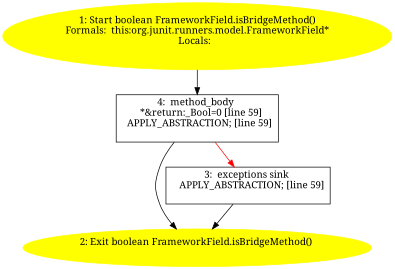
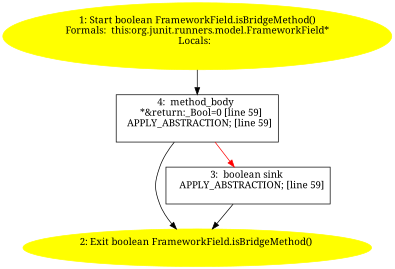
(248, 186) -> (248, 186)
